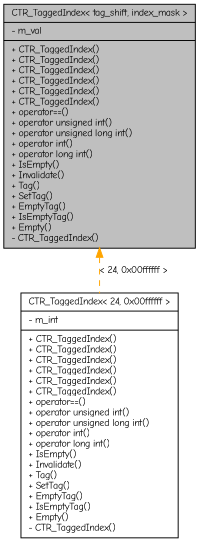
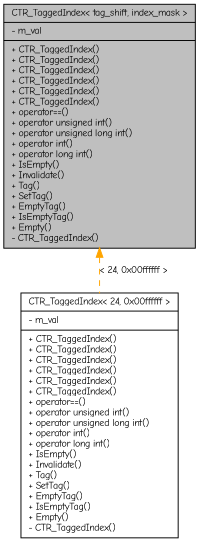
(43, 320) -> (44, 320)
